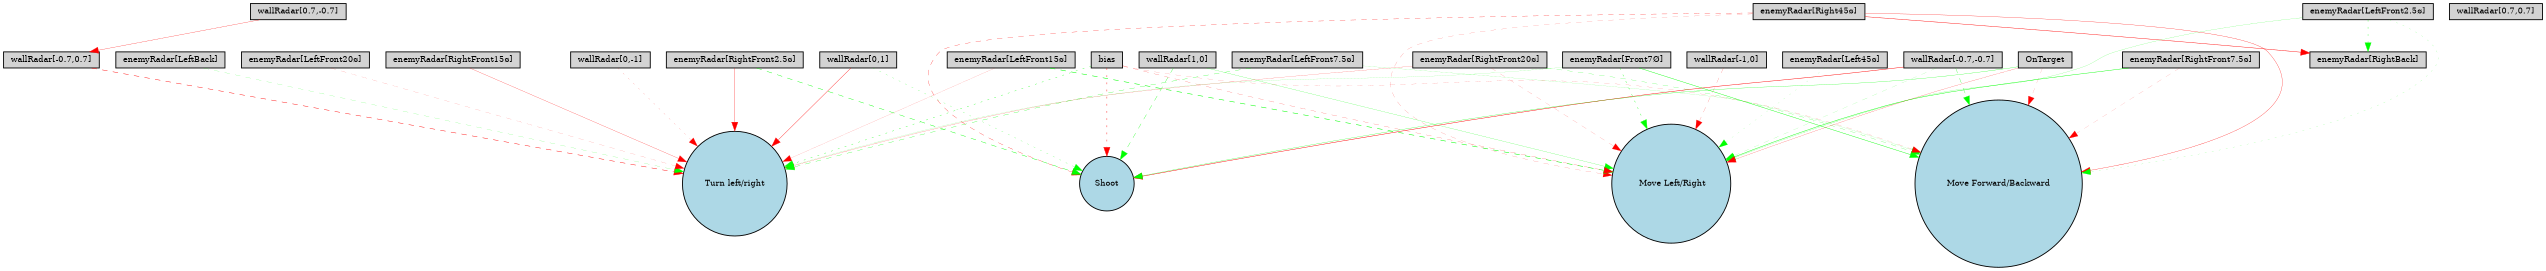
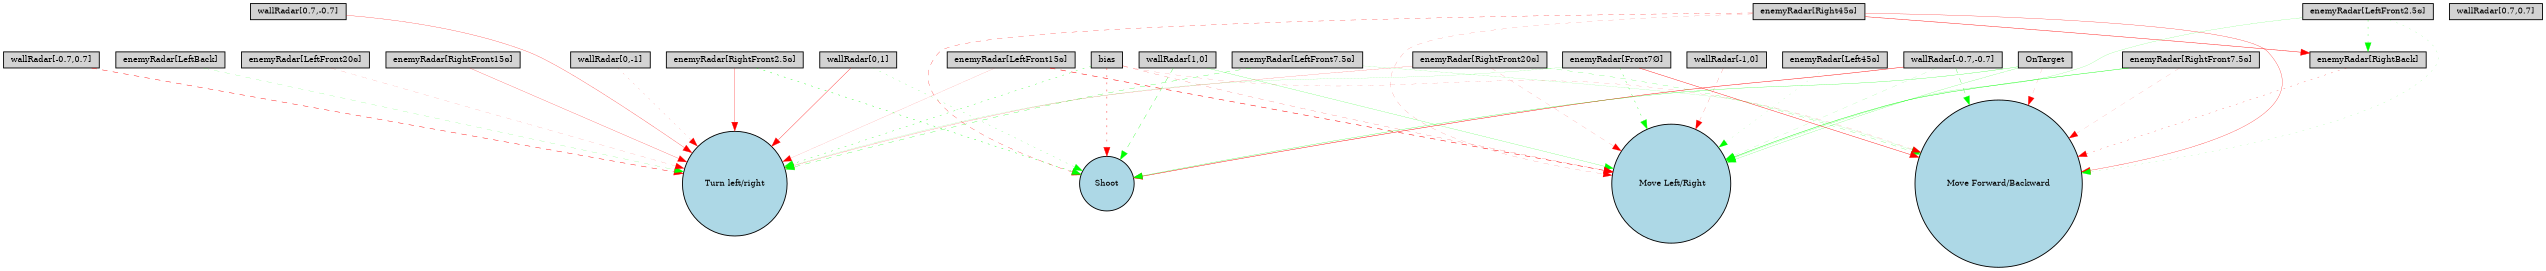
(179, 35) -> (527, 51)
(1876, 110) -> (1876, 110)
(1775, 111) -> (1775, 111)
none -> (2216, 111)
(907, 117) -> (907, 117)
(1313, 117) -> (1313, 117)
